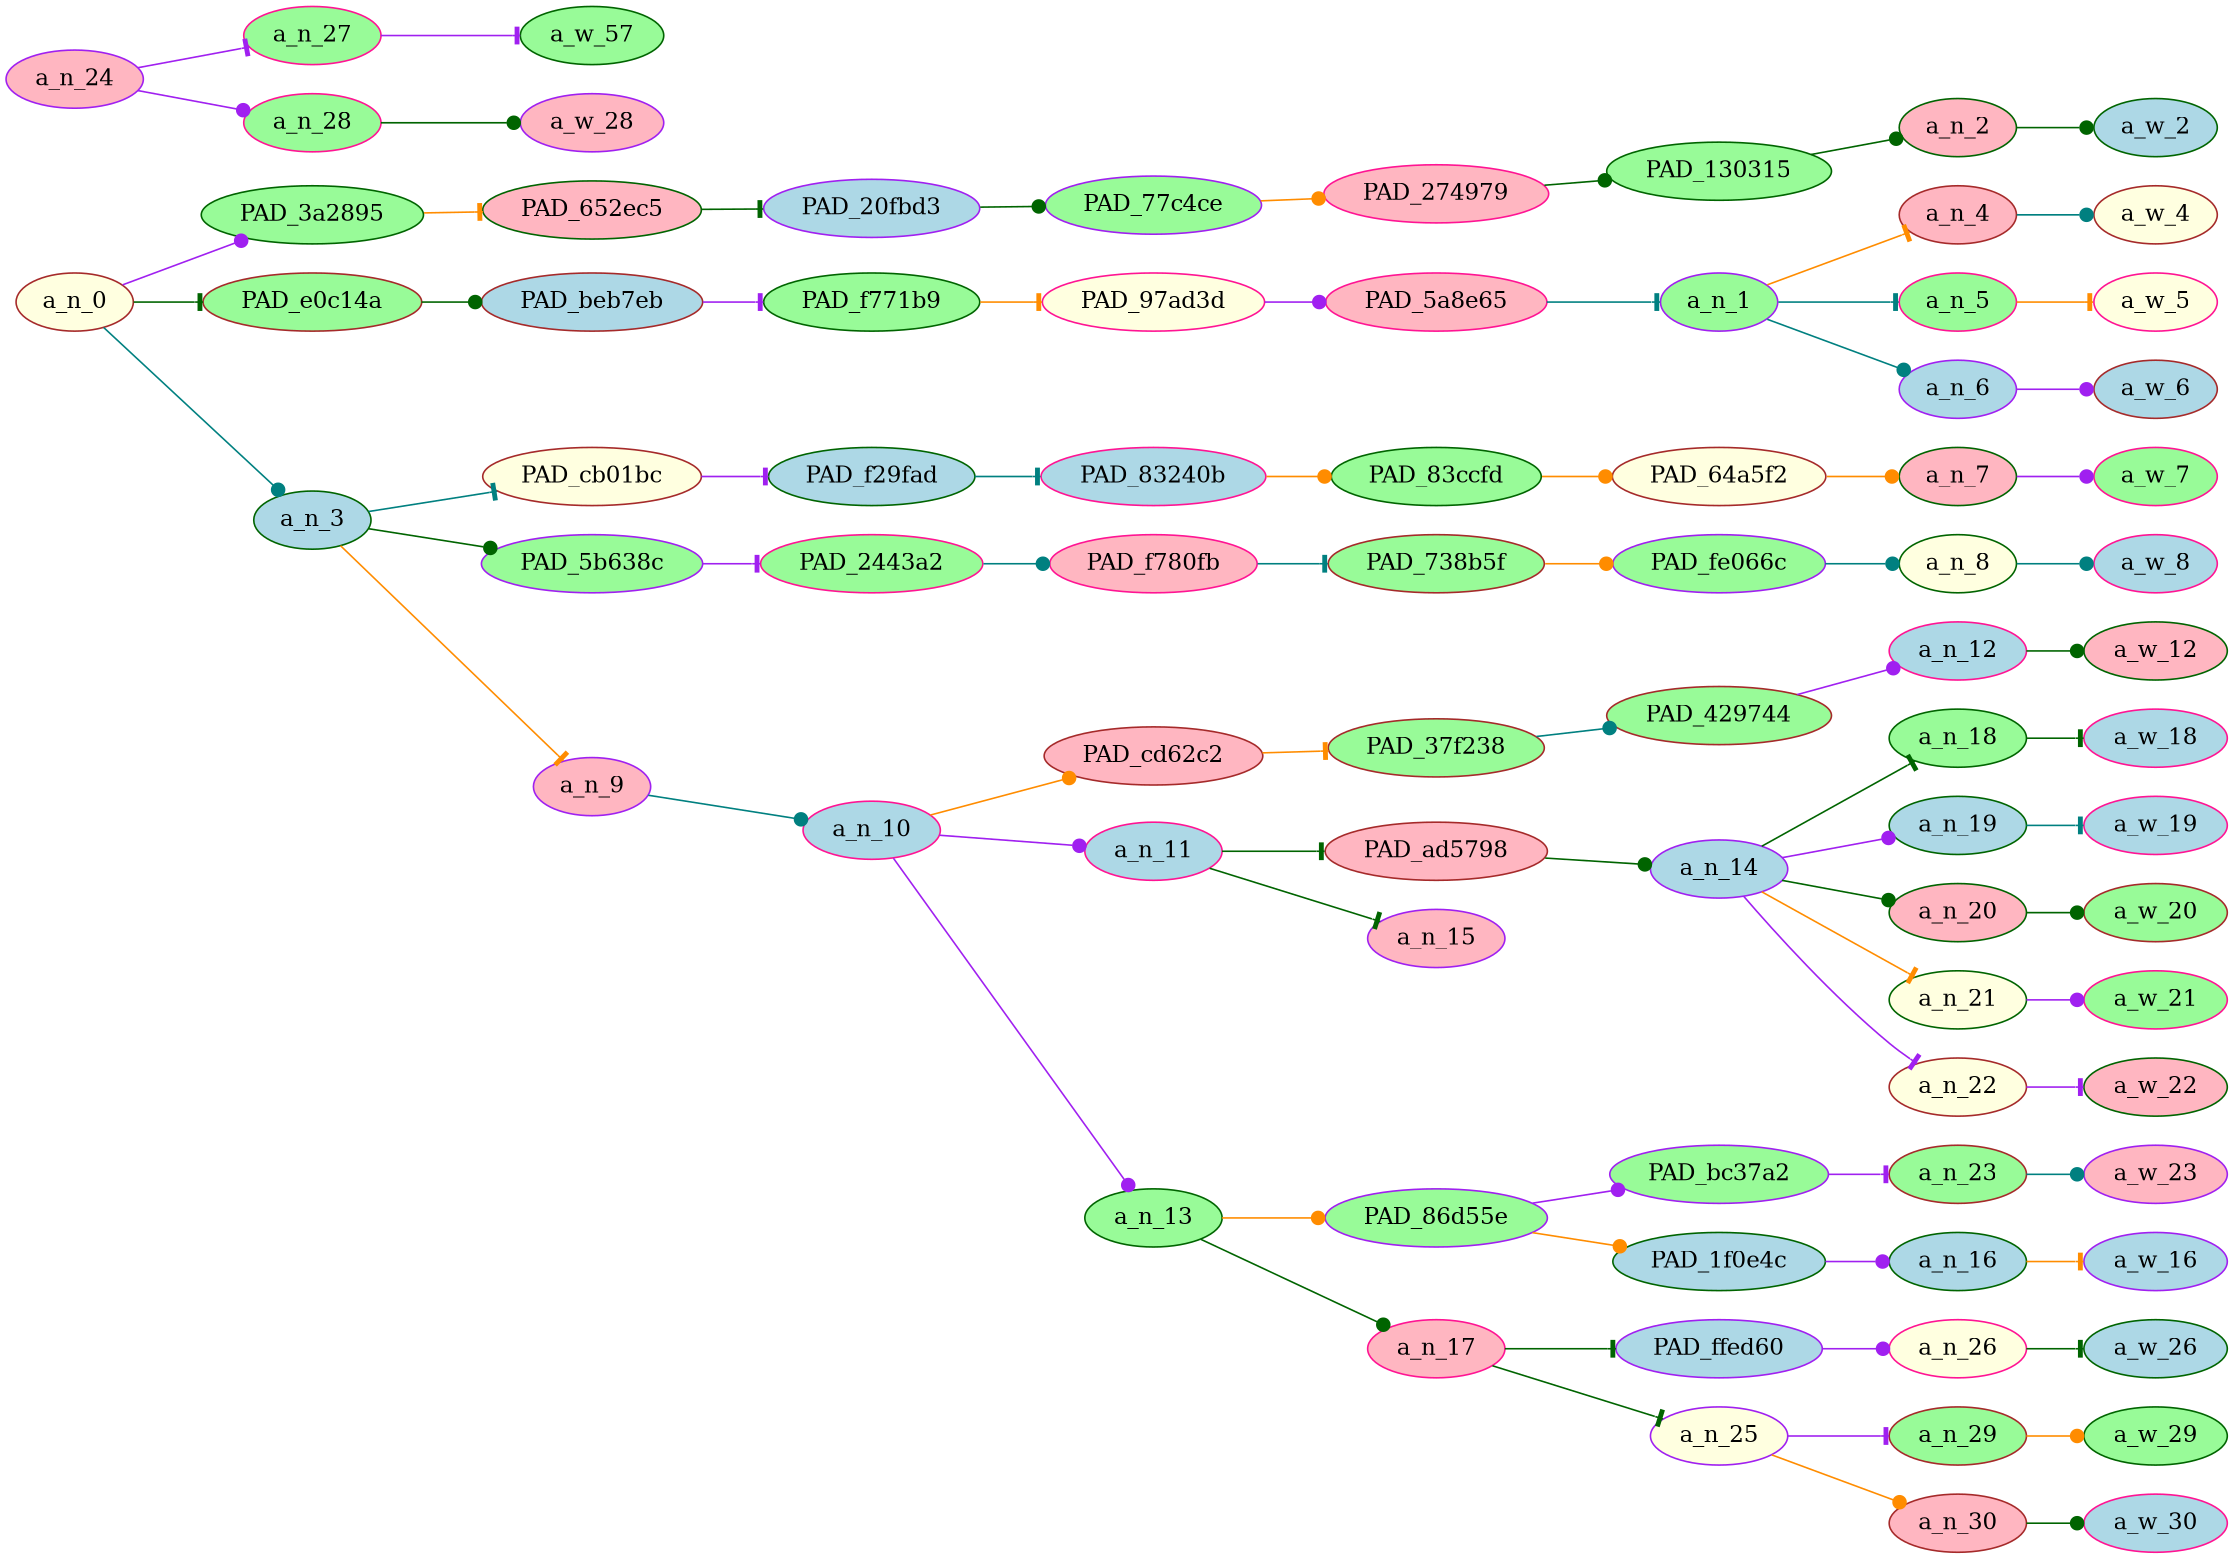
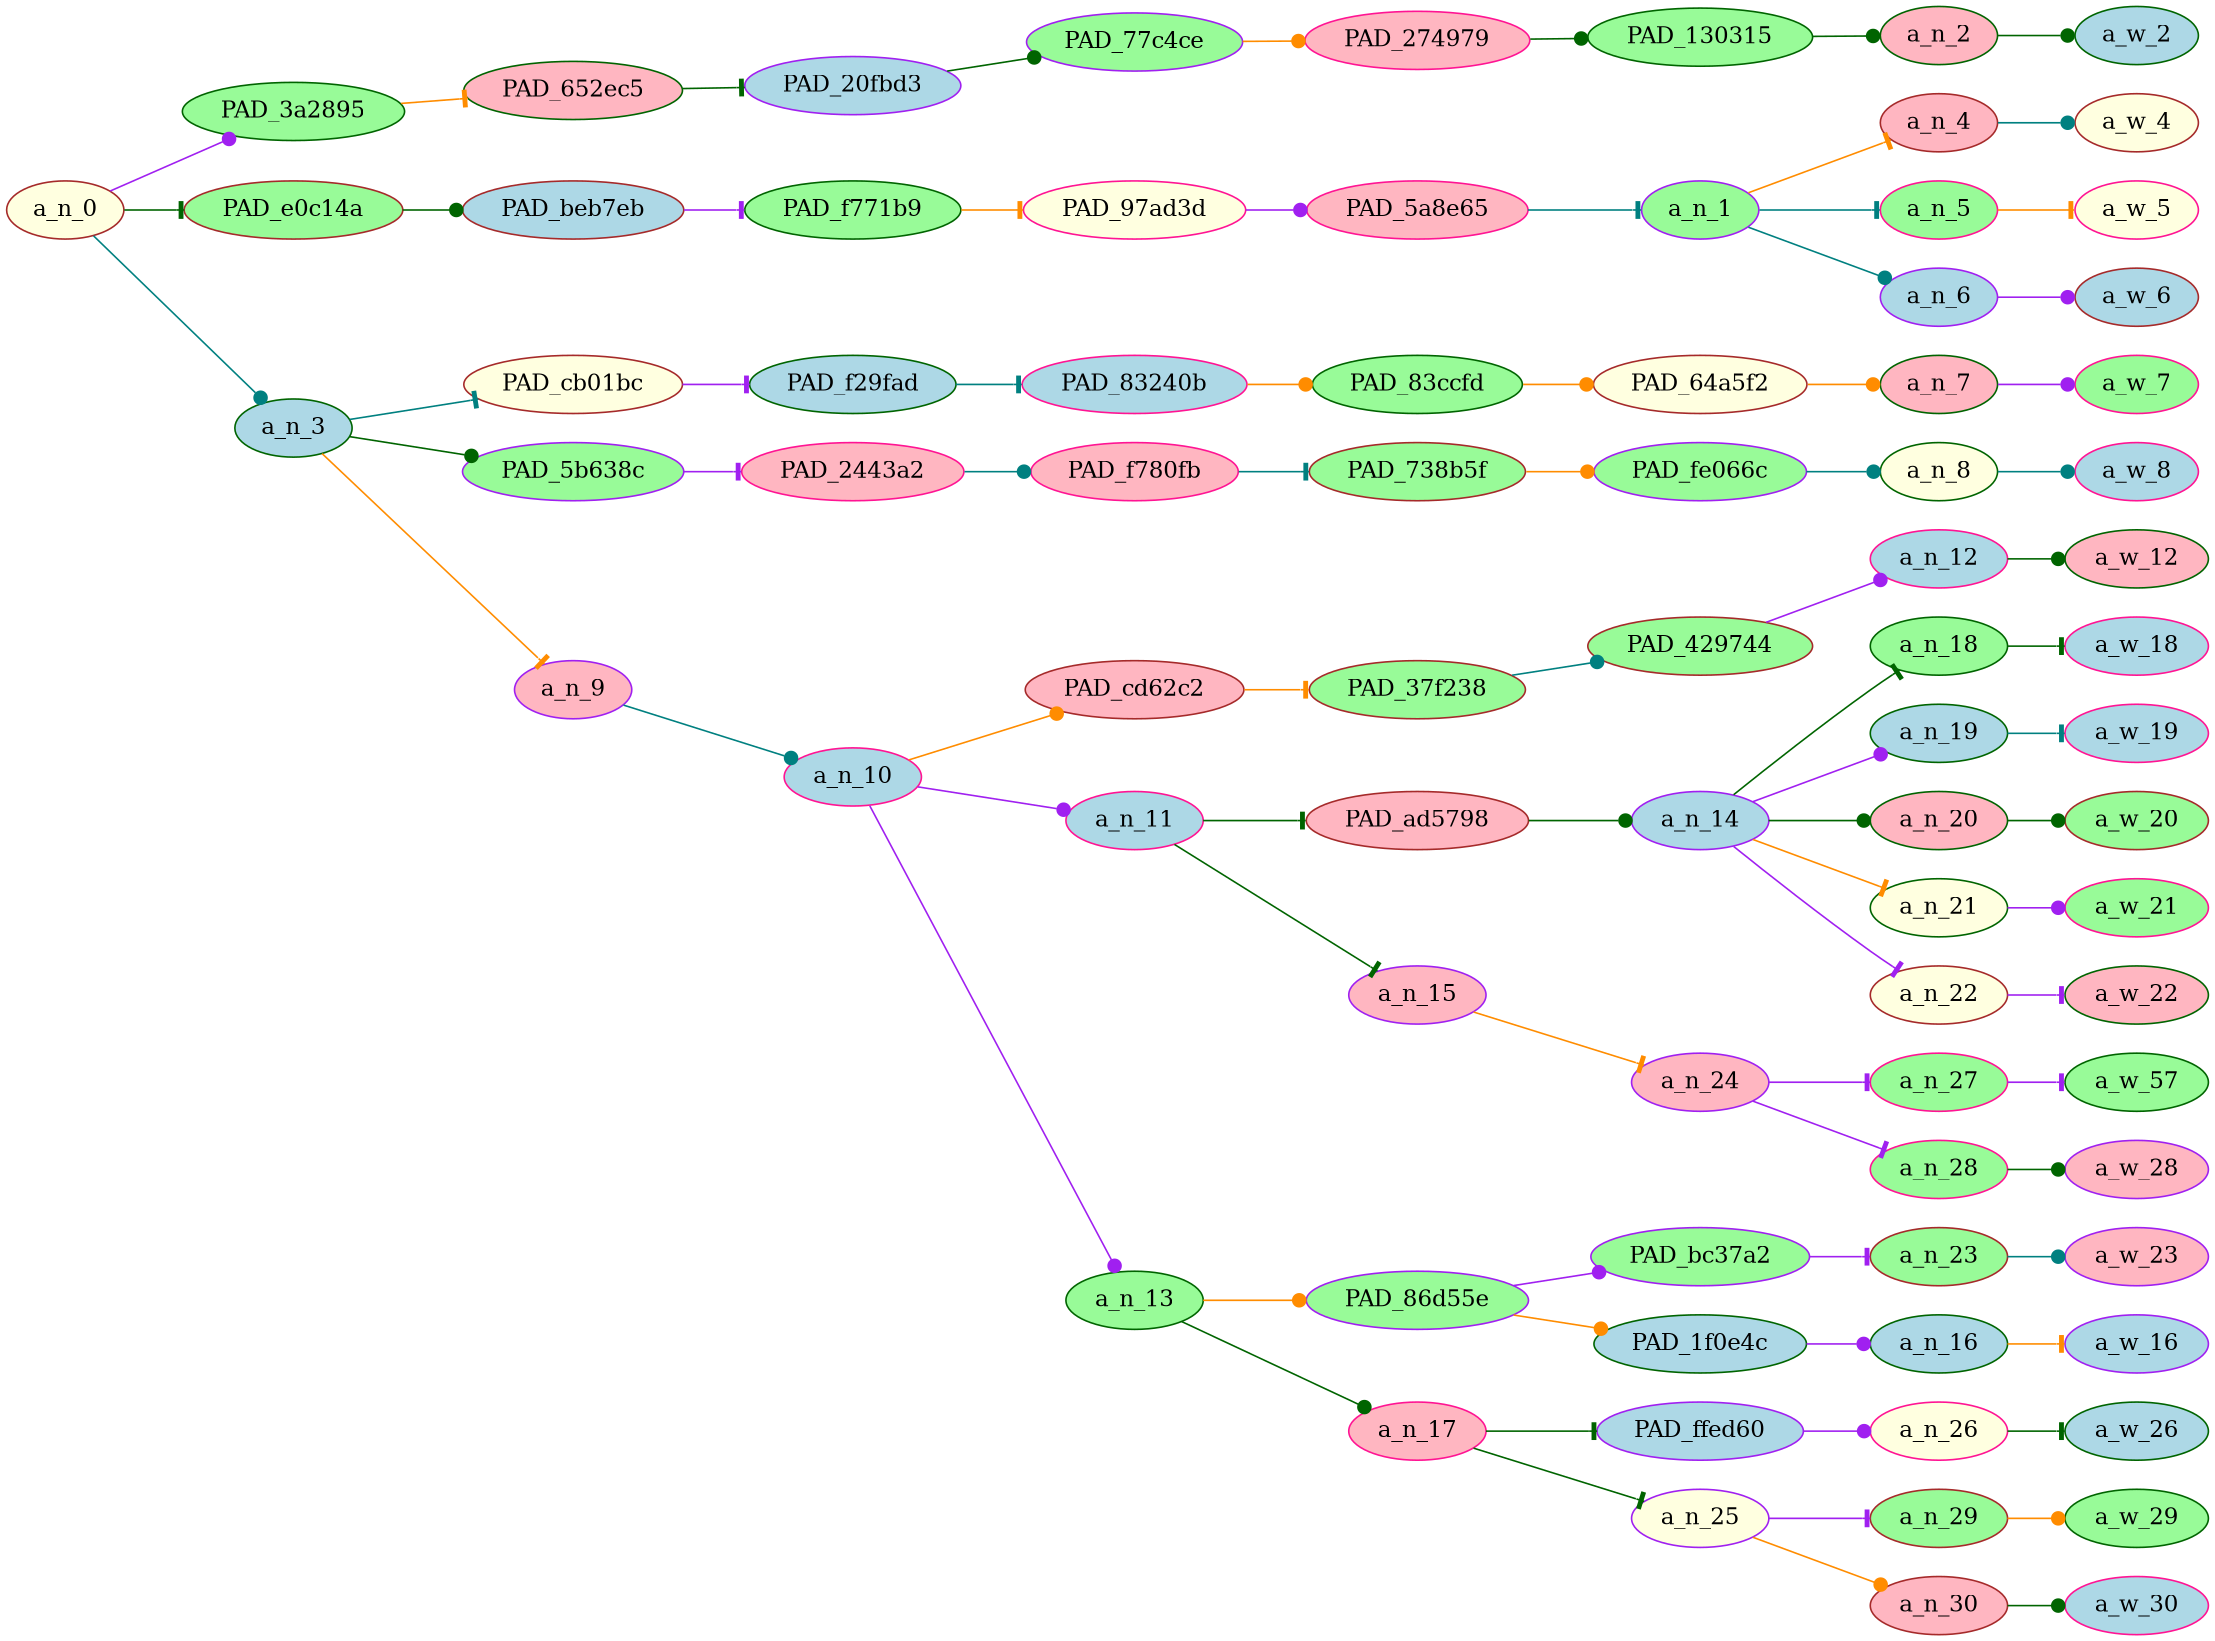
(187, 100) -> (1816, 1125)
(872, 564) -> (853, 472)
none -> (1555, 1037)
